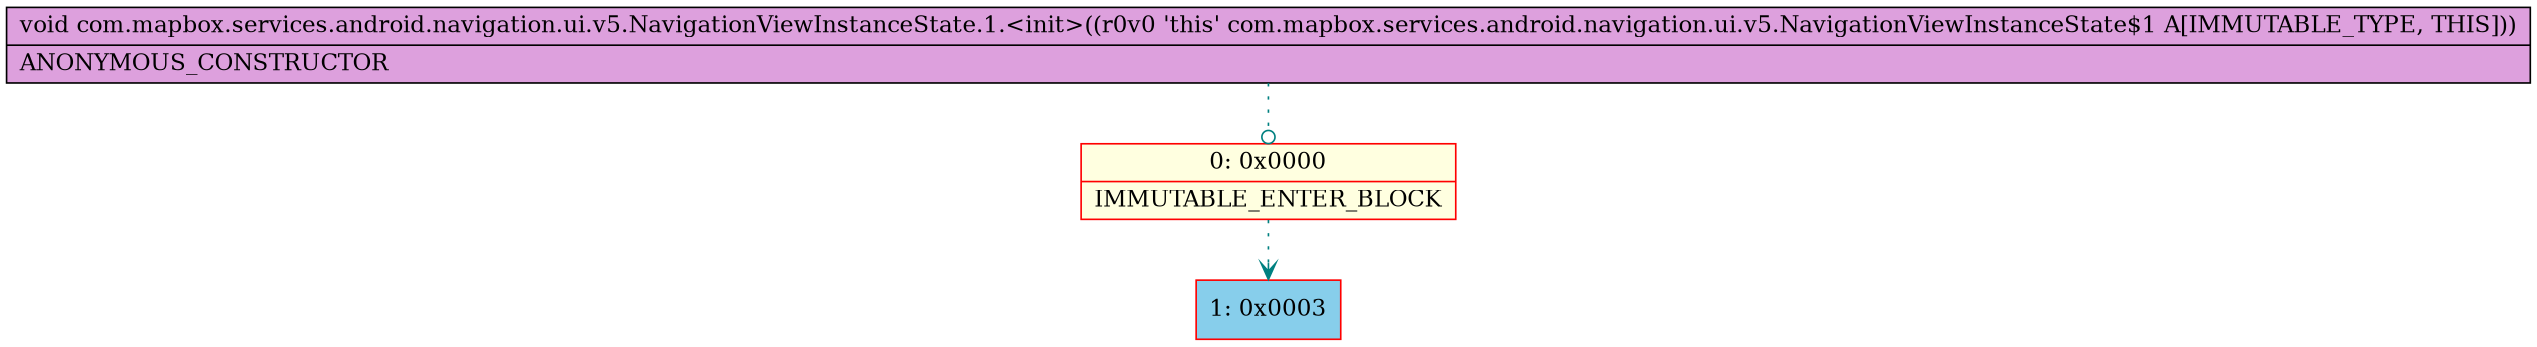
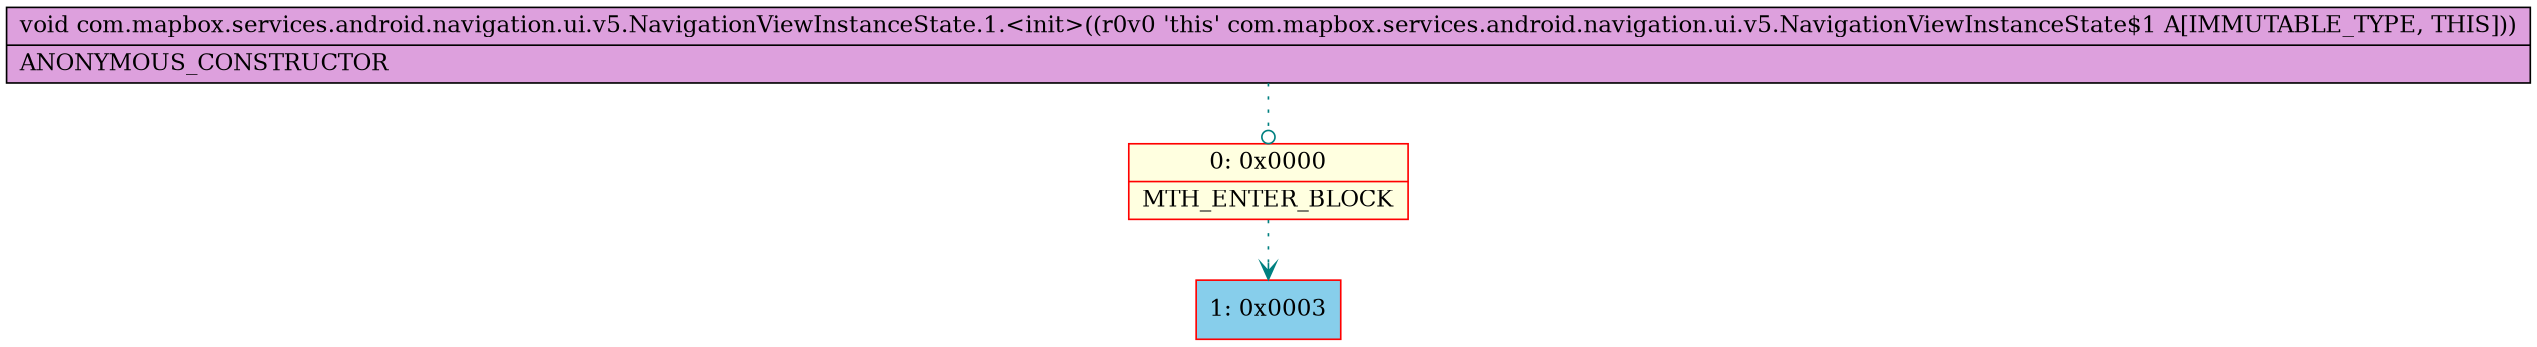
(1268, 200) -> (1268, 200)
